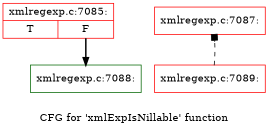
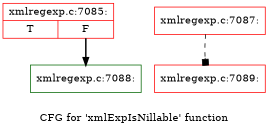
(215, 54) -> (205, 46)
